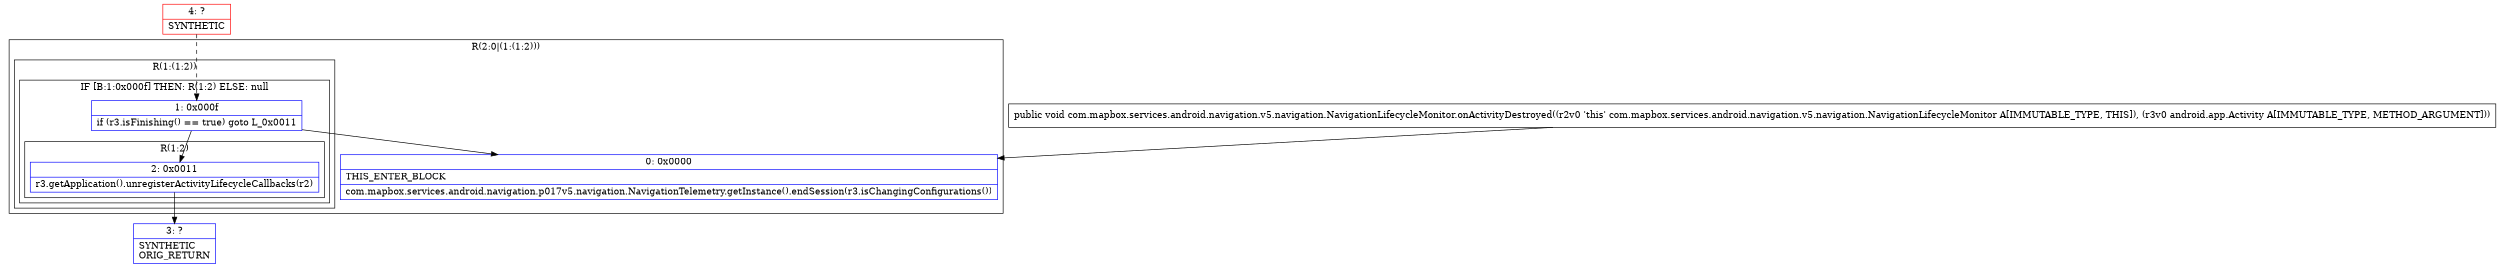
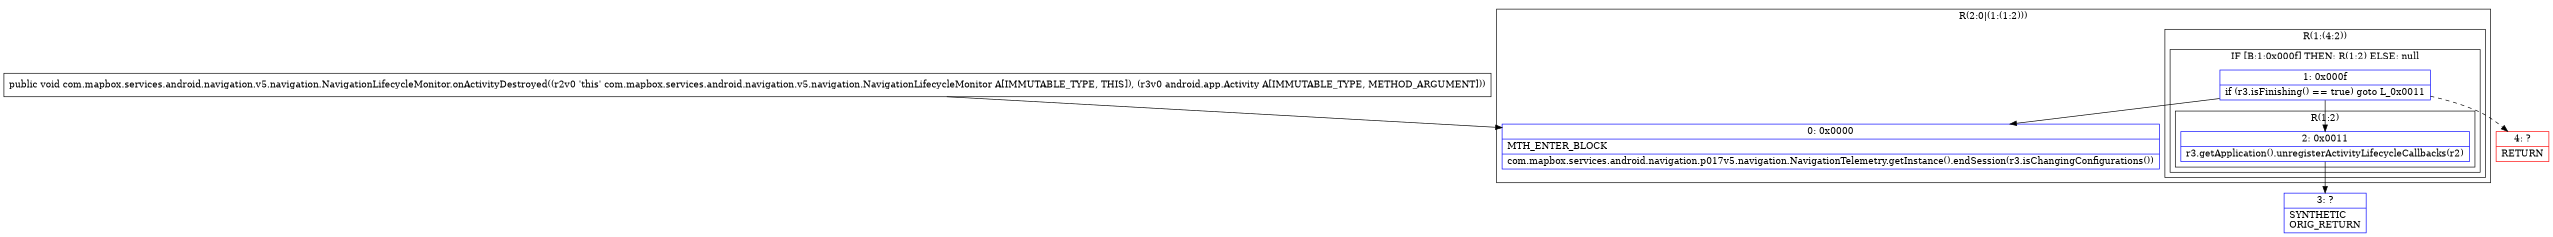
(197, 26) -> (2523, 154)
(197, 64) -> (2467, 107)
(175, 67) -> (2325, 37)
(396, 177) -> (1557, 146)
